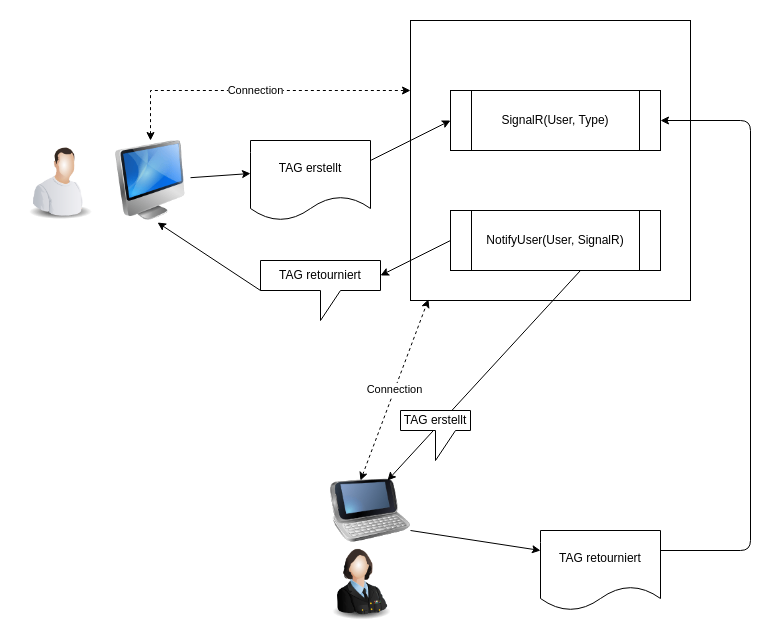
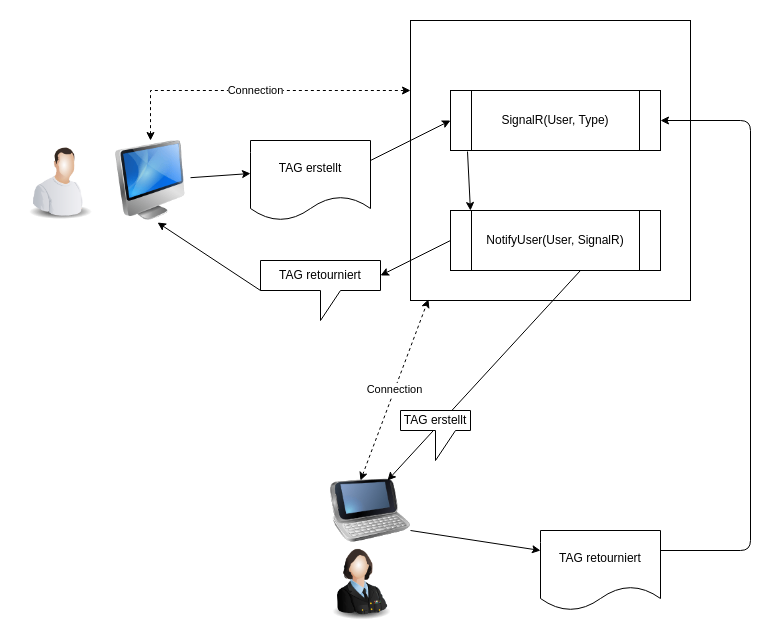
none -> (469, 178)
